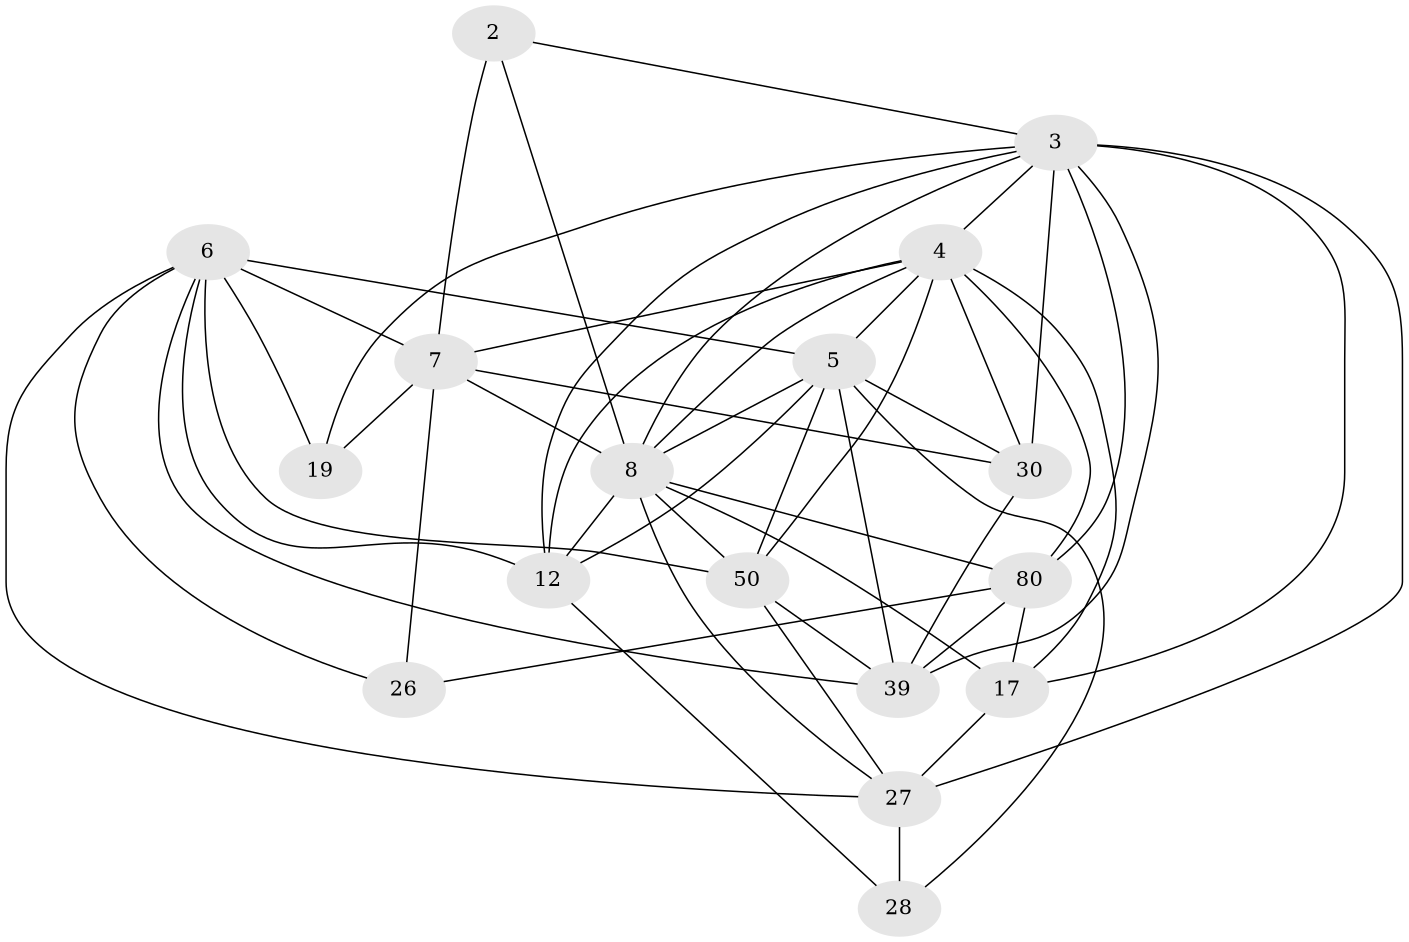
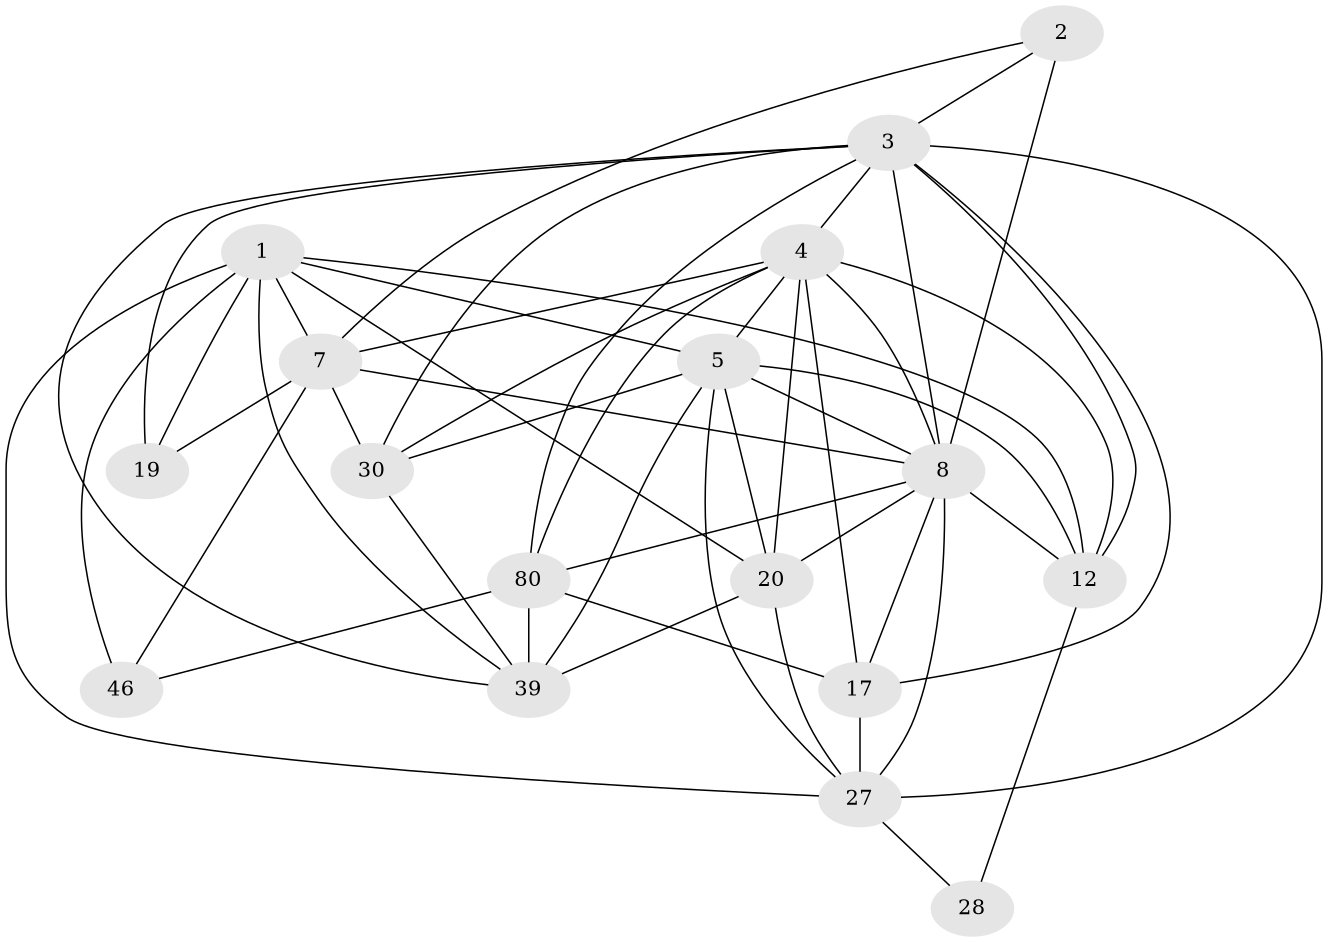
(208, 252) -> (263, 252)
(748, 580) -> (772, 580)
(1102, 604) -> (714, 592)
(404, 690) -> (122, 690)
